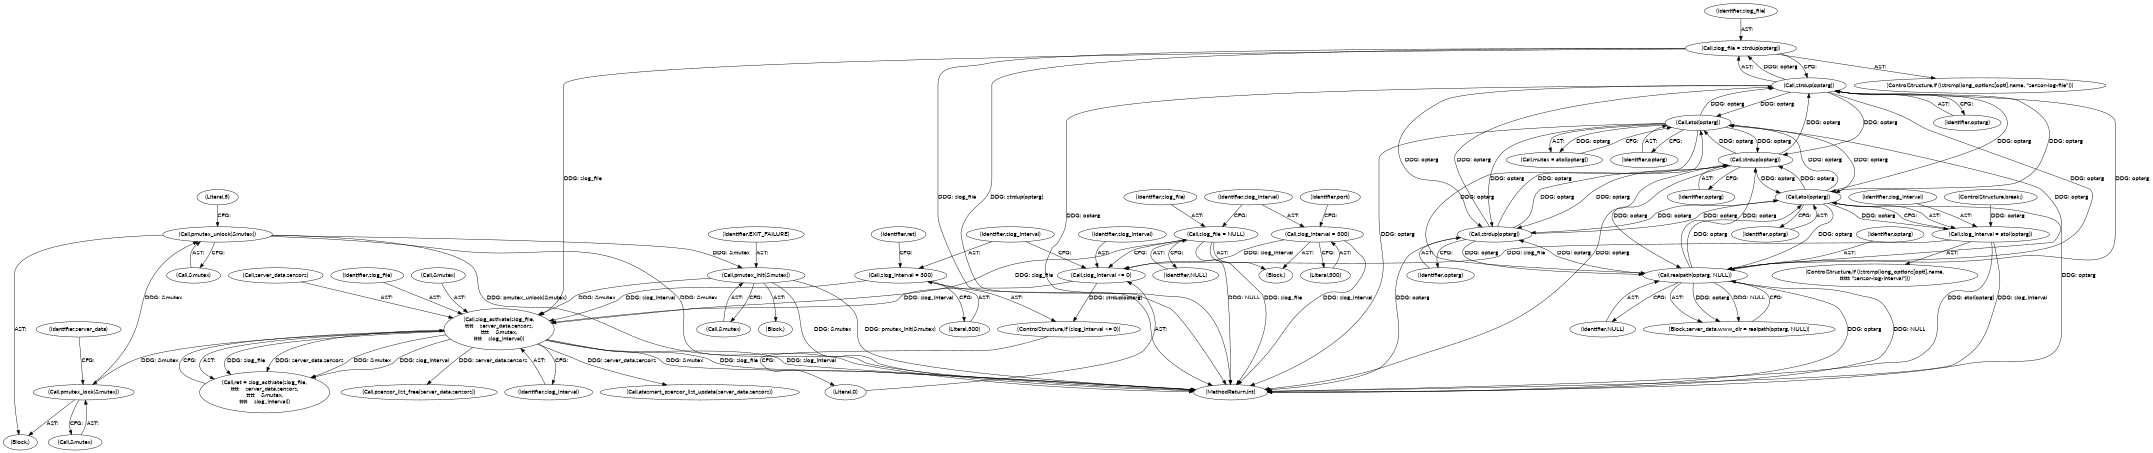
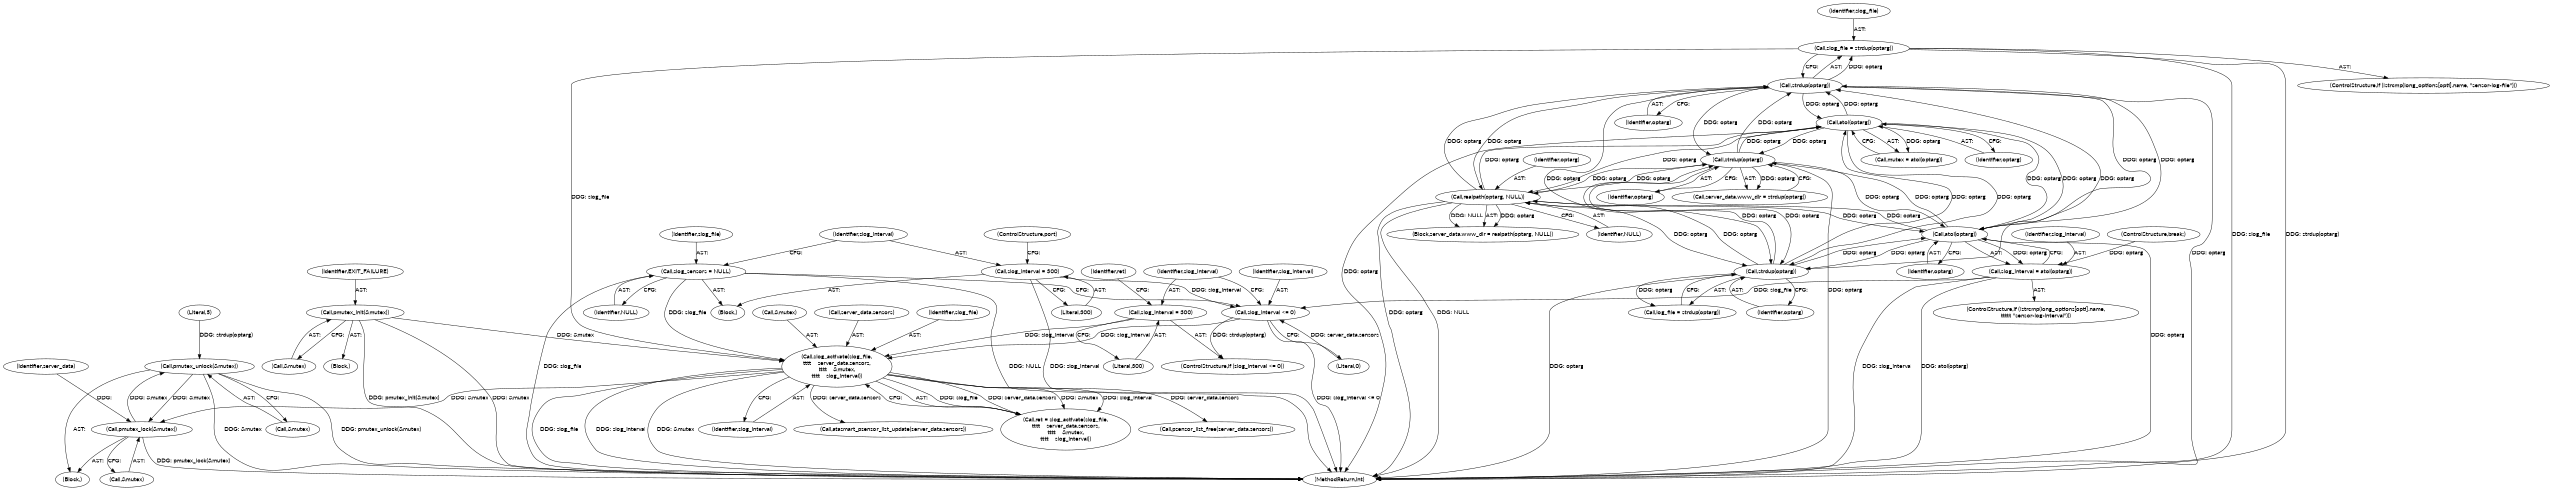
(1330, 197) -> (1027, 234)
none -> (1750, 197)
(225, 216) -> (226, 335)
(1216, 234) -> (696, 272)
(507, 240) -> (172, 396)
(1767, 295) -> none
none -> (1682, 313)
(1162, 329) -> (1345, 335)
(856, 351) -> (1309, 343)
(89, 361) -> (105, 398)
none -> (1312, 385)
none -> (712, 478)
